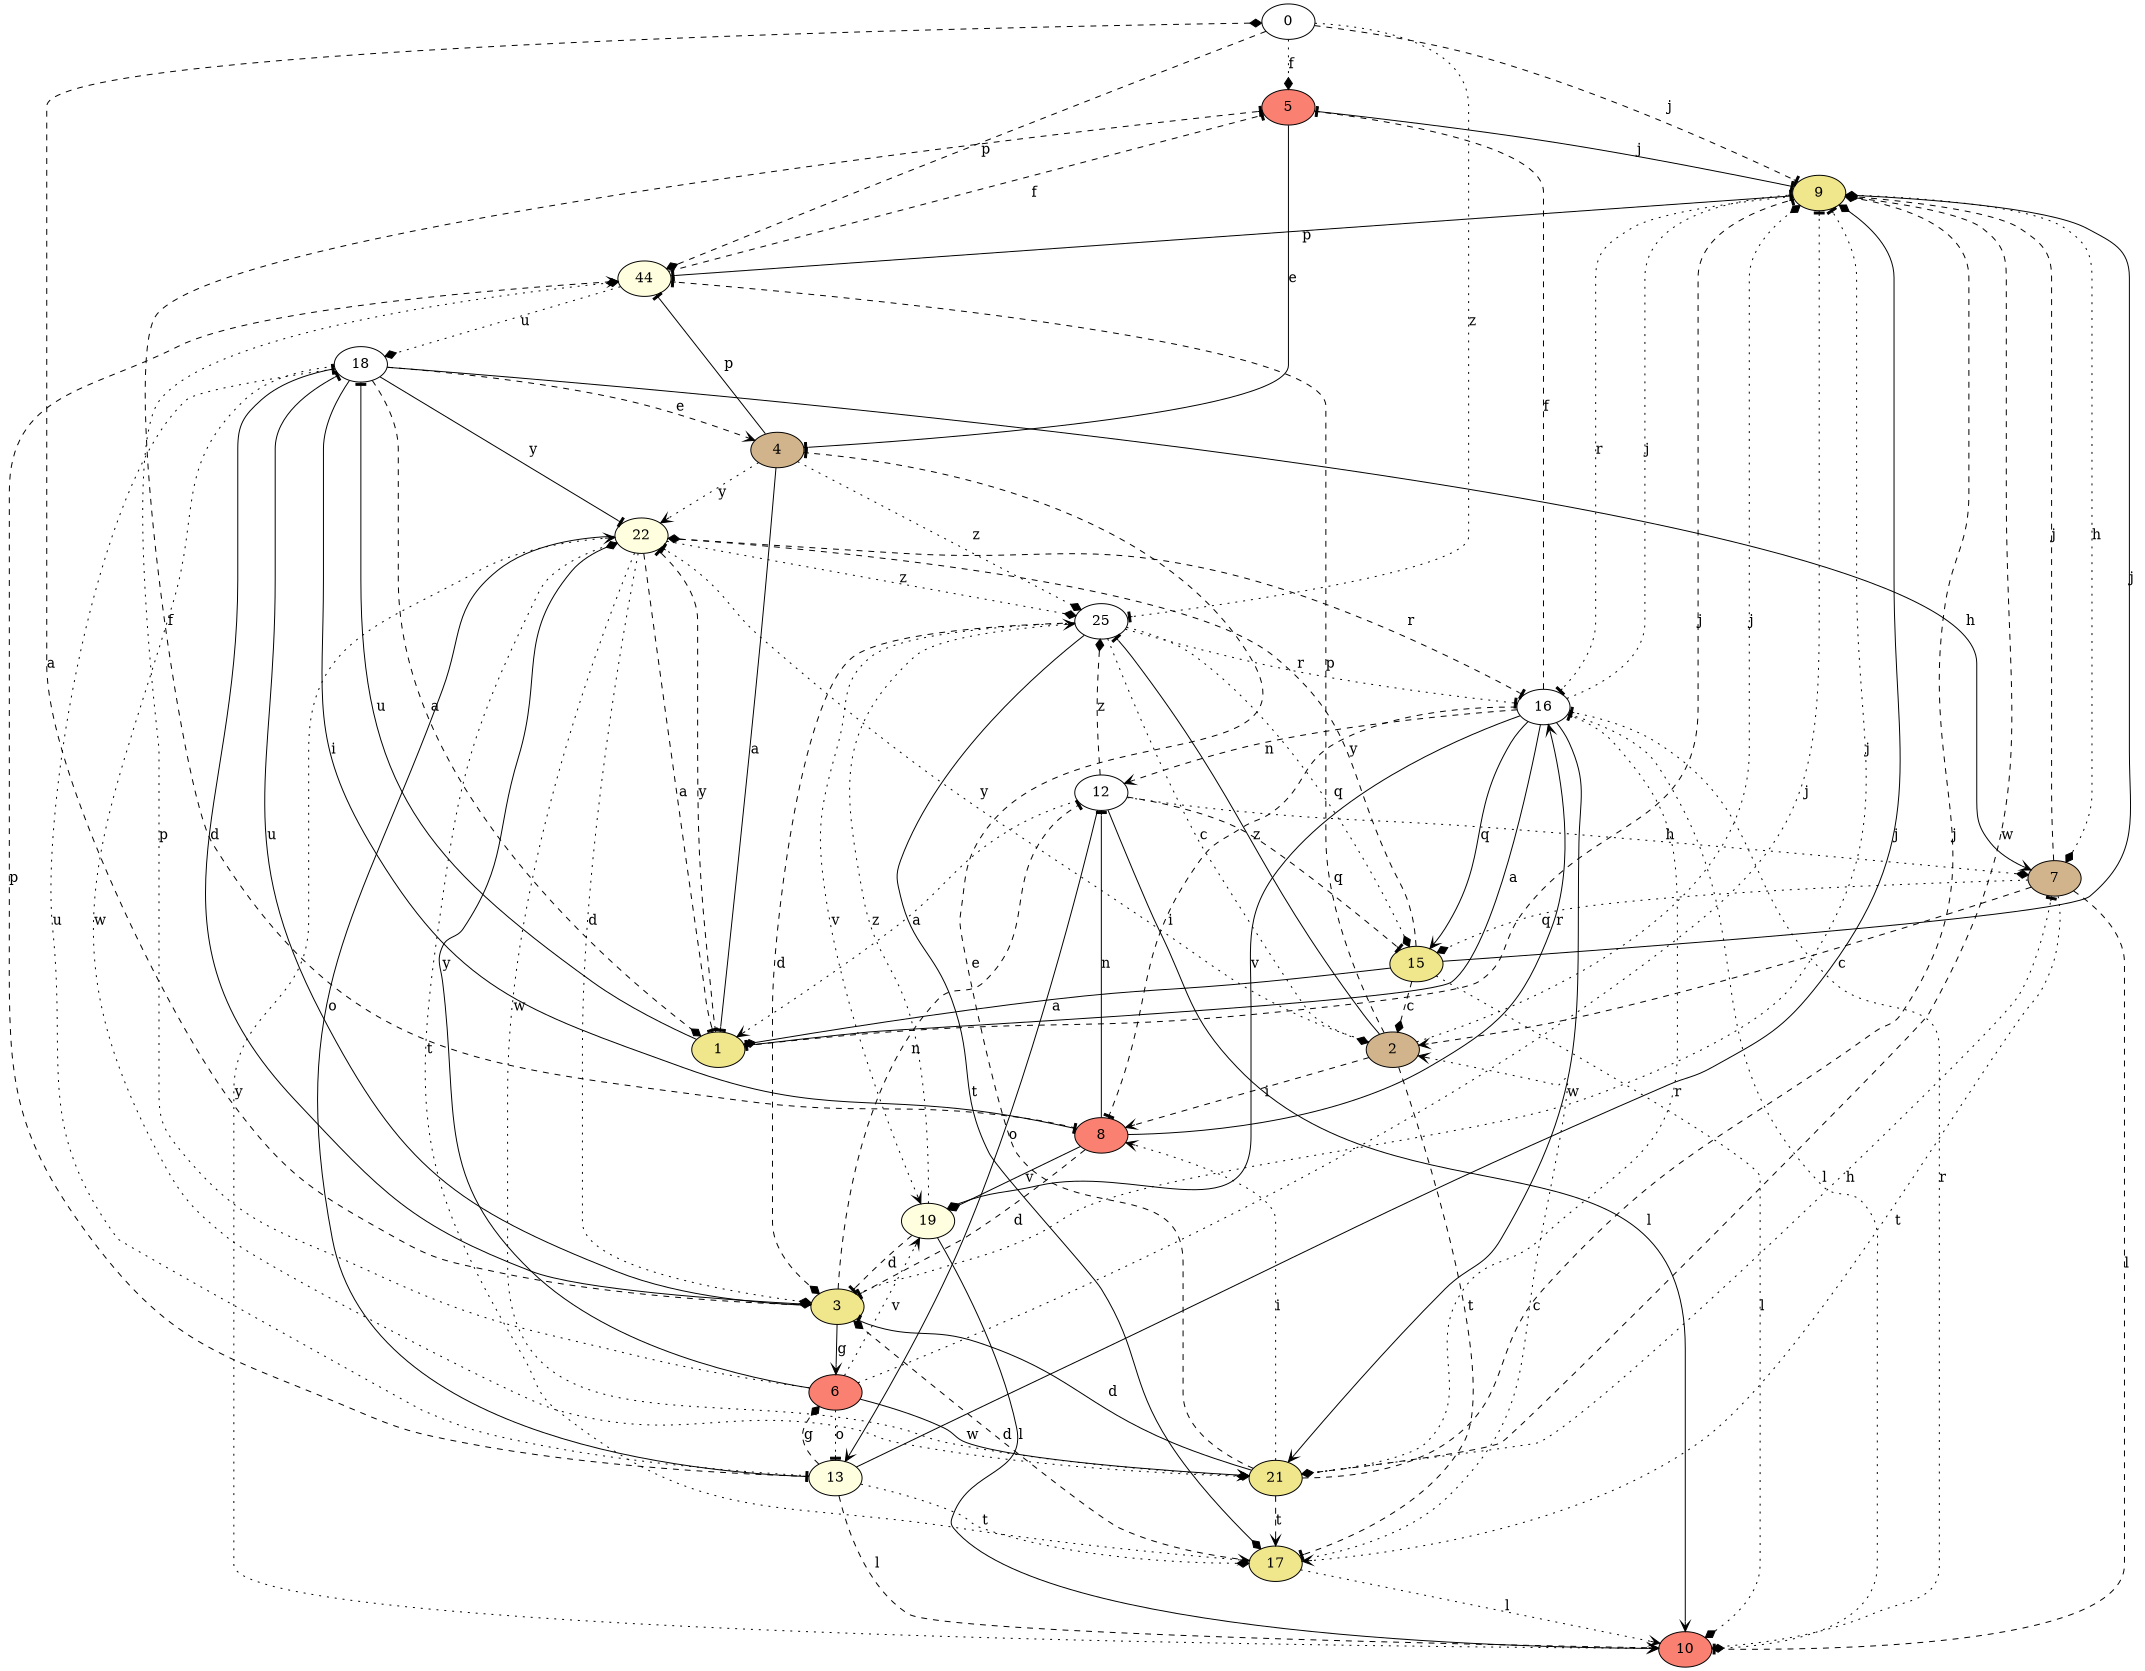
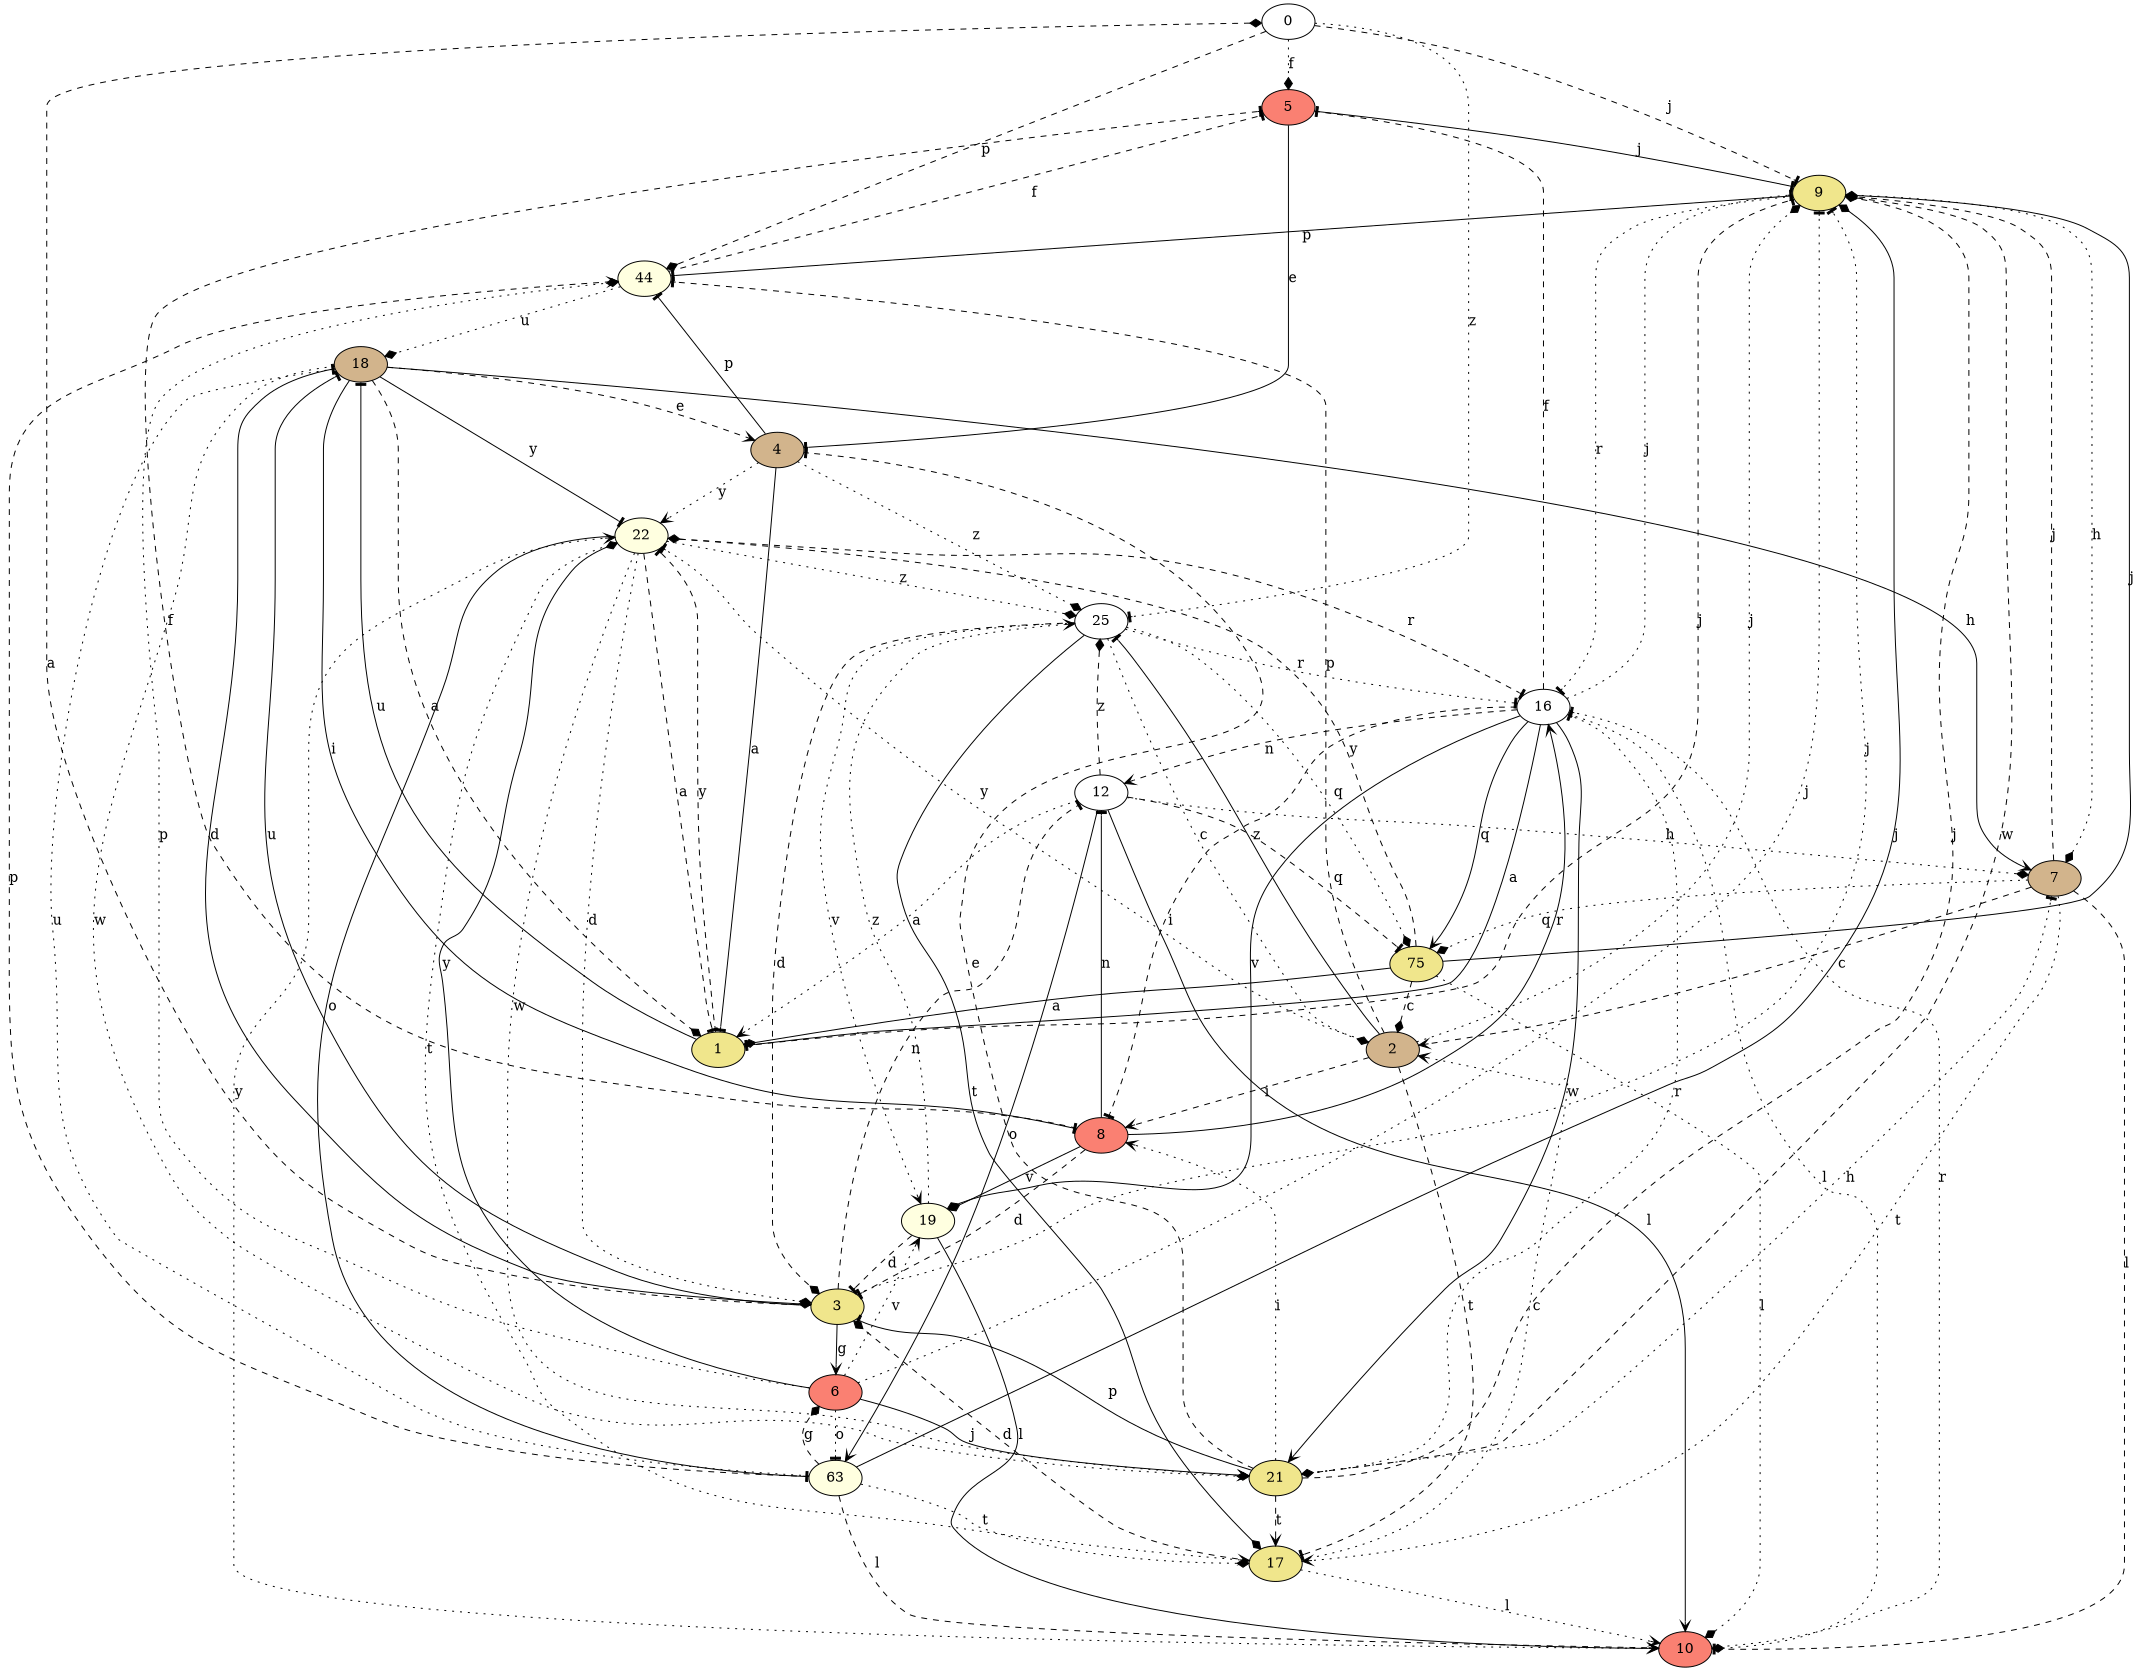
(361, 364) -> (361, 364)
(1416, 964) -> (1416, 964)
(1113, 1392) -> (1113, 1392)
(973, 1435) -> (973, 1435)
(835, 1478) -> (835, 1478)
